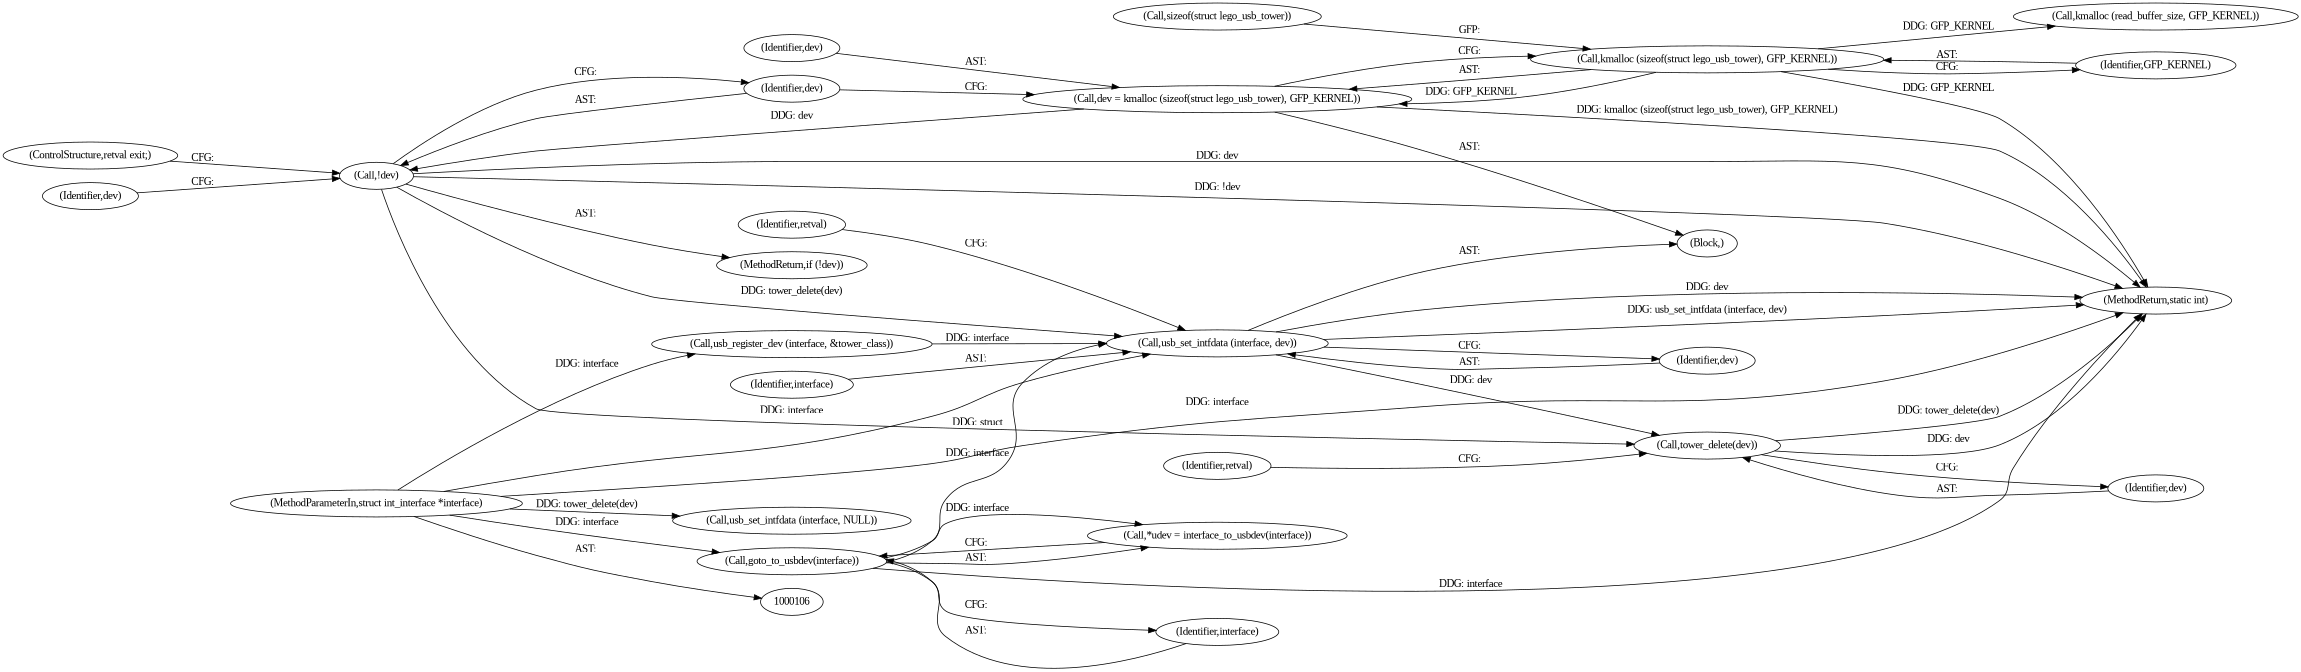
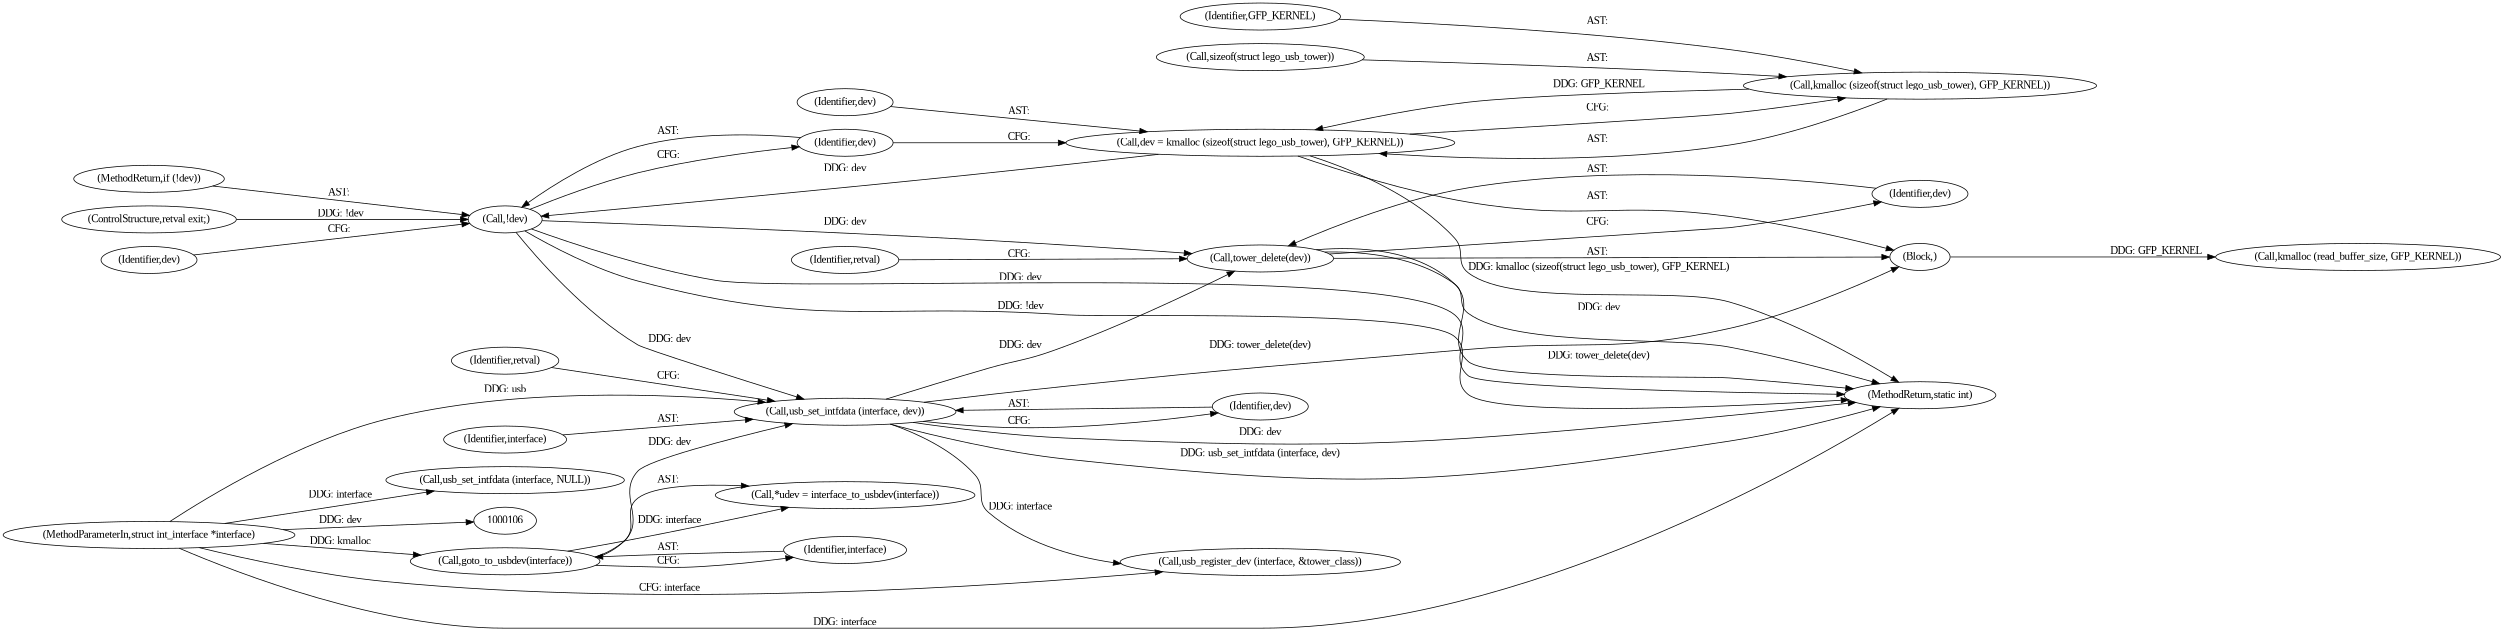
(1471, 30) -> (1599, 58)
(1933, 38) -> (2079, 257)
(1950, 74) -> none
(1997, 118) -> none
(204, 158) -> (341, 214)
(563, 225) -> (337, 200)
(1471, 251) -> (1260, 345)
none -> (1608, 258)
(792, 291) -> (670, 339)
(1015, 344) -> (987, 511)
(587, 364) -> (670, 588)
(792, 411) -> (505, 390)
(977, 423) -> (845, 222)
(977, 453) -> (670, 442)
(587, 505) -> (341, 495)
(587, 523) -> (341, 541)
(996, 549) -> none
(587, 550) -> (341, 520)
(1557, 587) -> none
